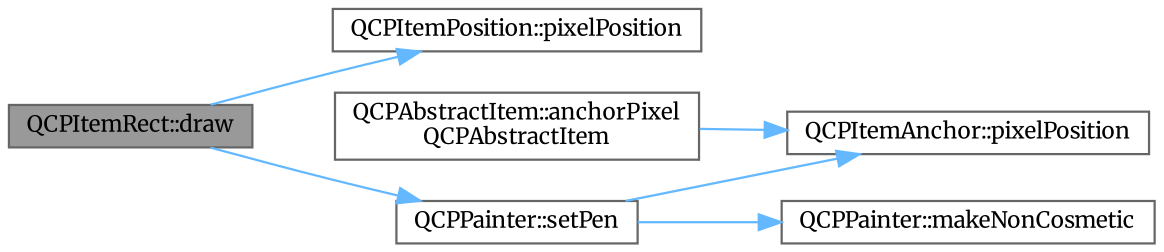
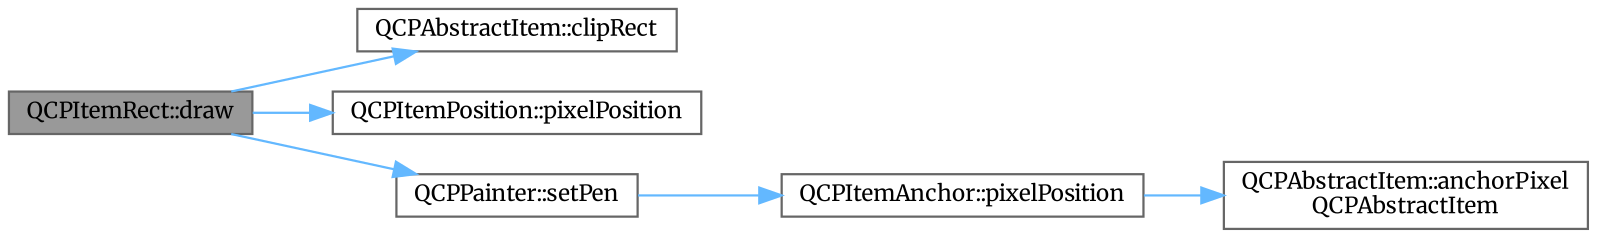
none -> (517, 30)
(732, 129) -> (1173, 195)
(968, 222) -> none
